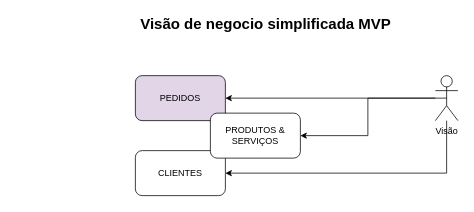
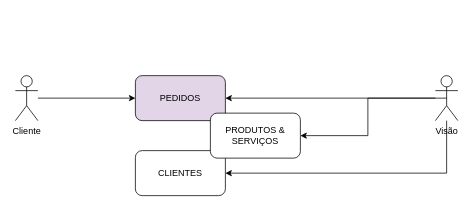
(266, 23) -> none
none -> (27, 98)
none -> (129, 98)
